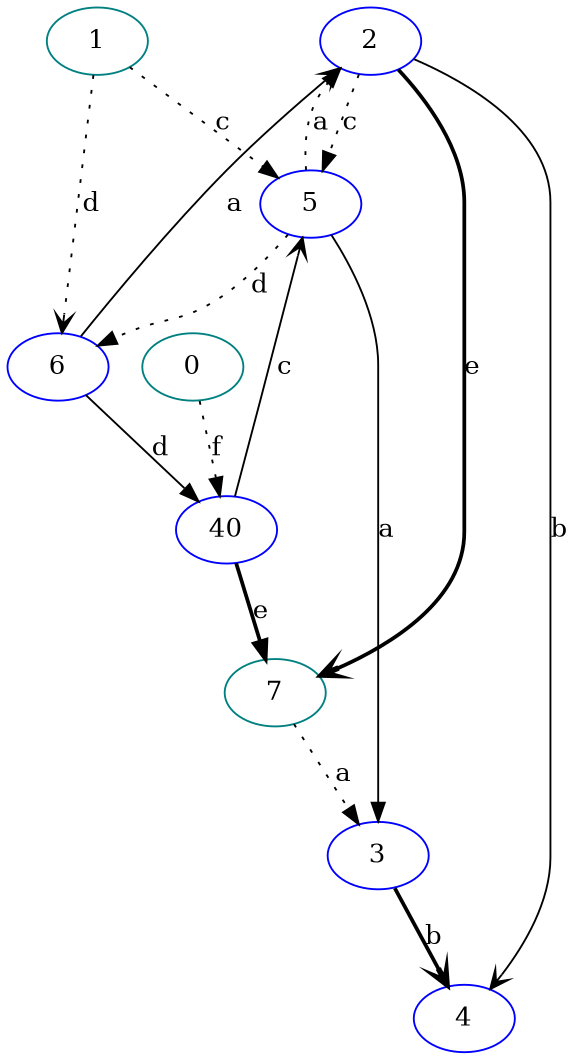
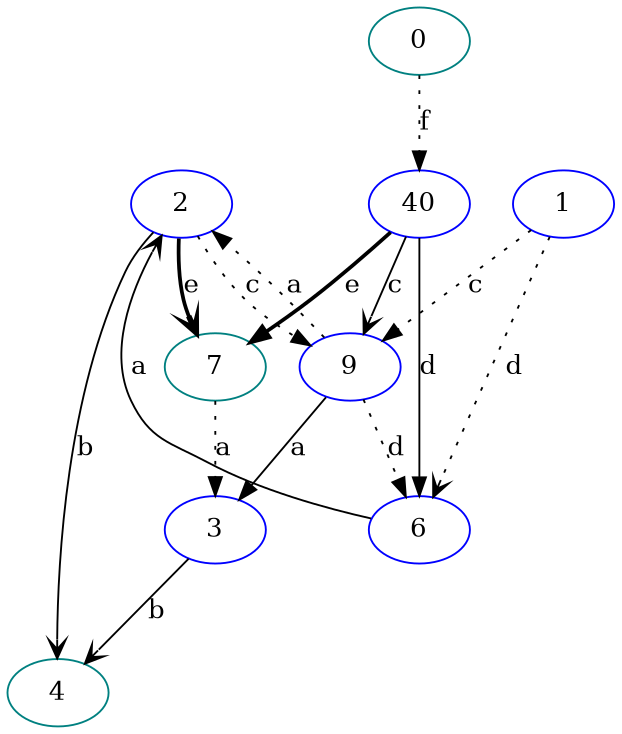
(97, 41) -> (564, 204)
(311, 204) -> (350, 367)
(135, 442) -> (419, 357)
(417, 929) -> (144, 604)
(464, 1018) -> (58, 693)
